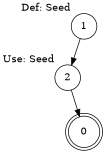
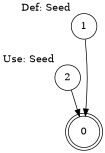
(77, 48) -> (87, 74)
